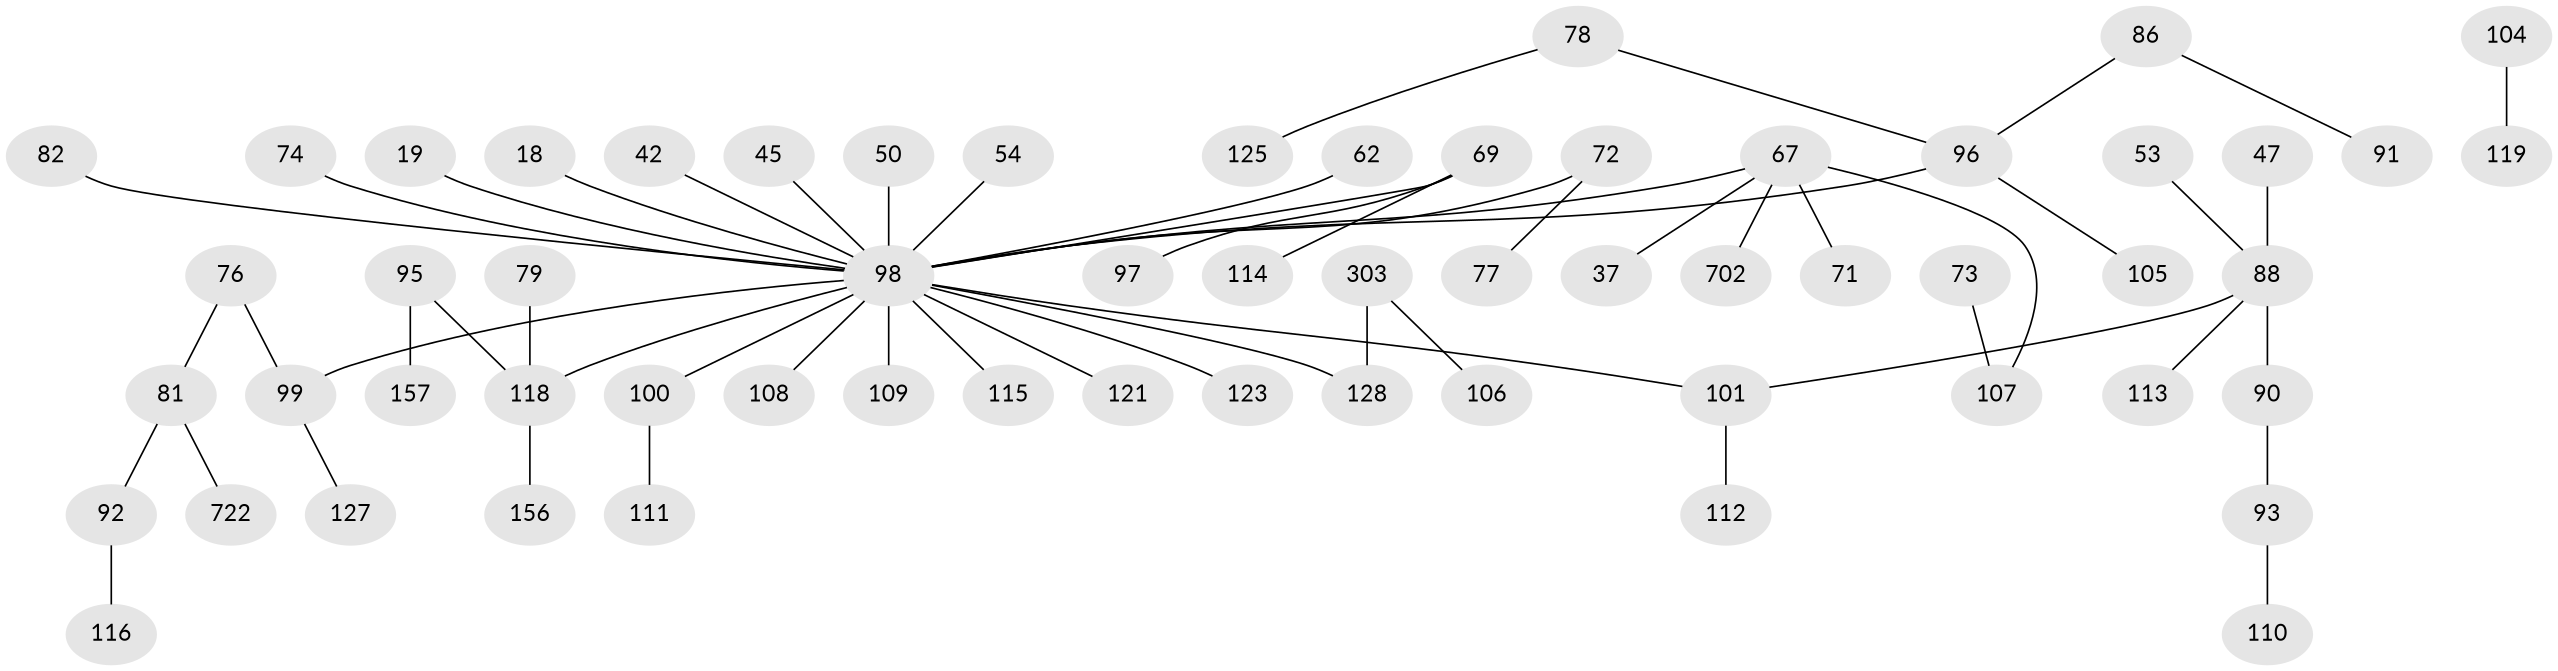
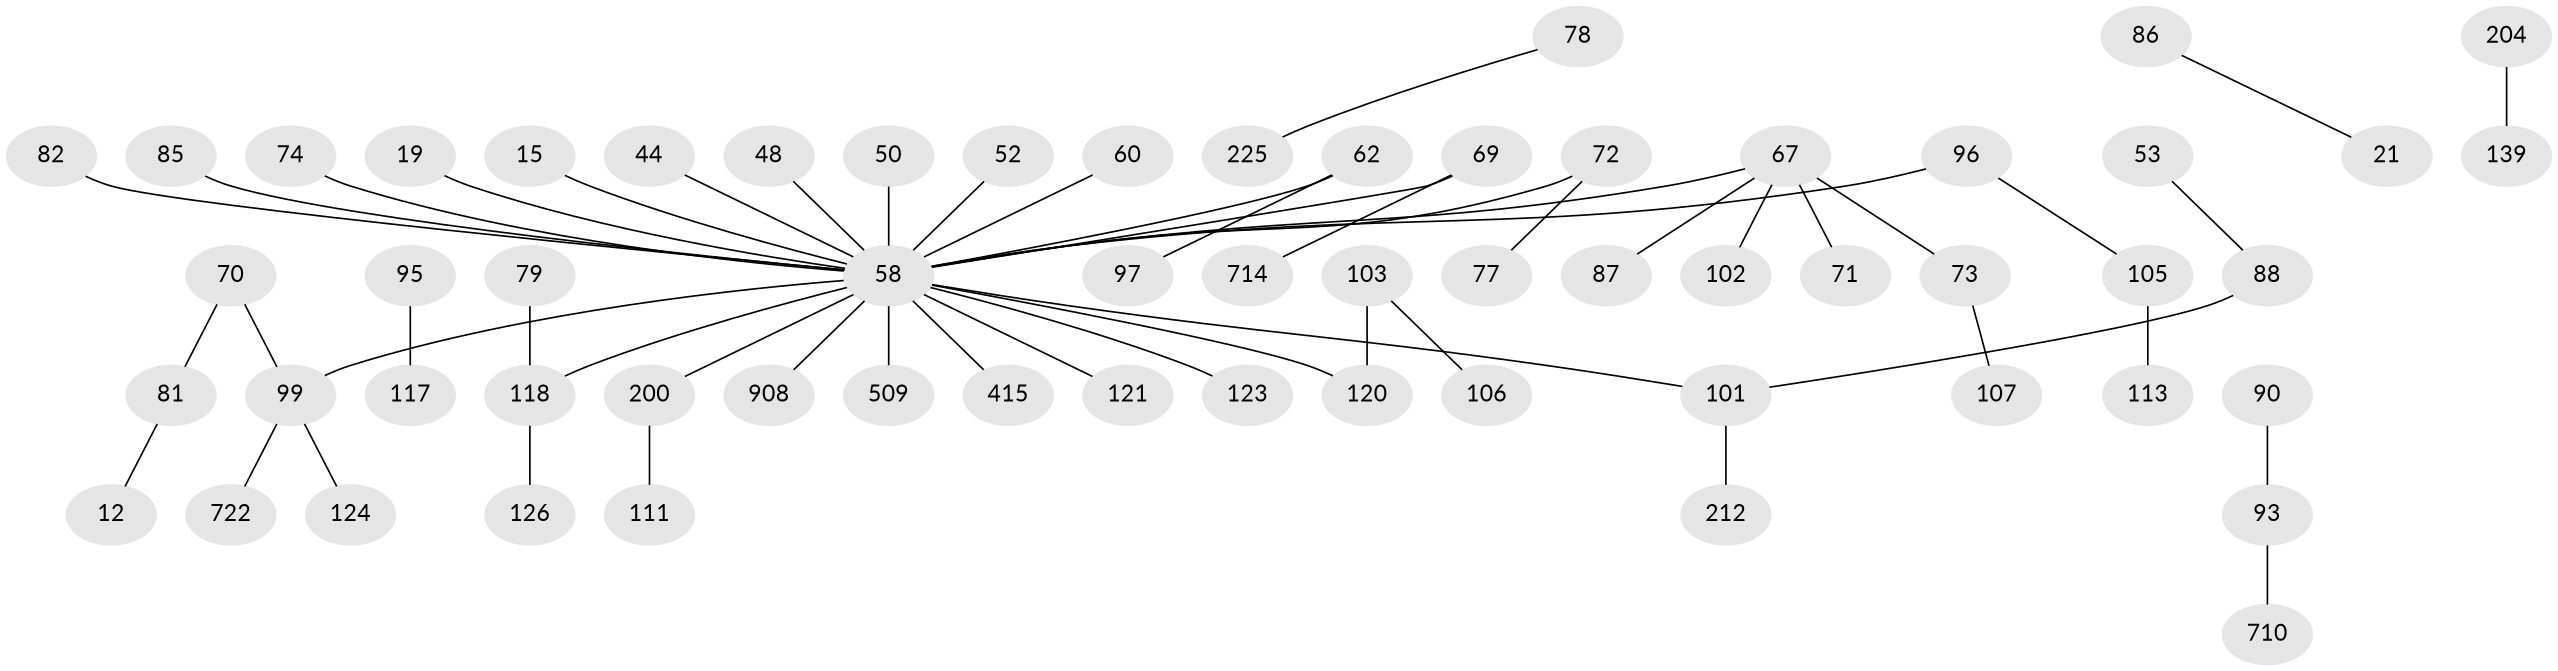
(2507, 37) -> (2507, 37)
(1772, 96) -> none
(2056, 96) -> none
none -> (171, 156)
(530, 156) -> (530, 156)
(649, 156) -> (649, 156)
(769, 156) -> (769, 156)
(1008, 156) -> (1008, 156)
none -> (1128, 156)
(1247, 156) -> (1247, 156)
(2267, 156) -> none
(2387, 156) -> (2387, 156)
(2507, 156) -> (2507, 156)
(1307, 216) -> (1248, 216)
(1990, 220) -> (1876, 216)
(231, 276) -> (231, 276)
(889, 276) -> (889, 276)
(1247, 276) -> (1247, 276)
(1367, 276) -> (1367, 276)
(1606, 276) -> (1606, 276)
(1726, 276) -> (1726, 276)
(2208, 335) -> (2148, 336)
(2267, 336) -> none
(479, 344) -> none
(410, 395) -> (410, 395)
(649, 395) -> (649, 395)
(769, 395) -> (769, 395)
(889, 395) -> (889, 395)
(1008, 395) -> (1008, 395)
(1367, 395) -> (1367, 395)
(201, 455) -> (261, 455)
(111, 515) -> (111, 515)
(350, 515) -> (350, 515)
(530, 515) -> (530, 515)
(1726, 515) -> (1726, 515)
(111, 635) -> none
(2267, 635) -> (2267, 635)
